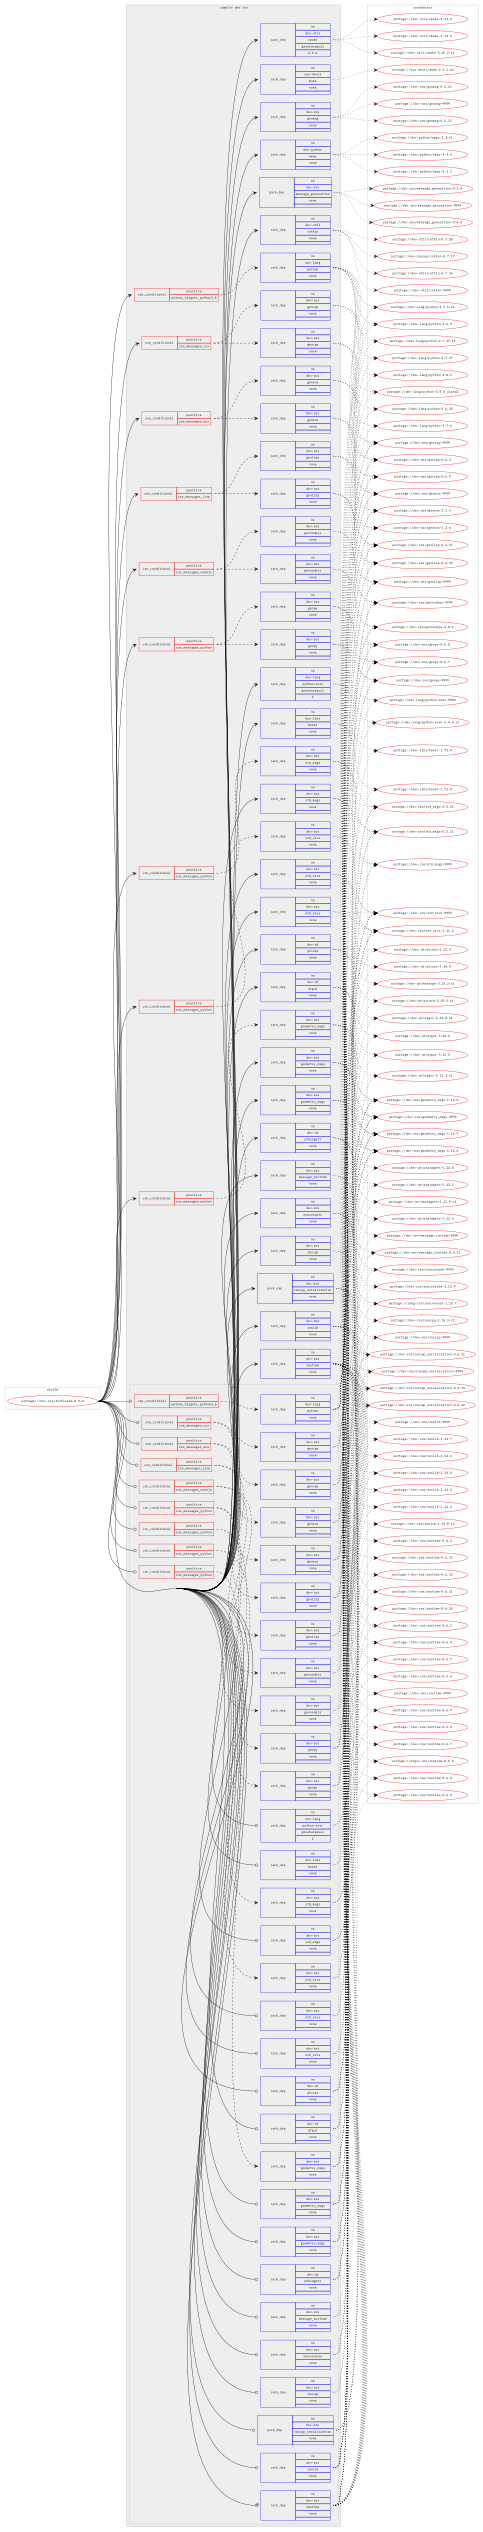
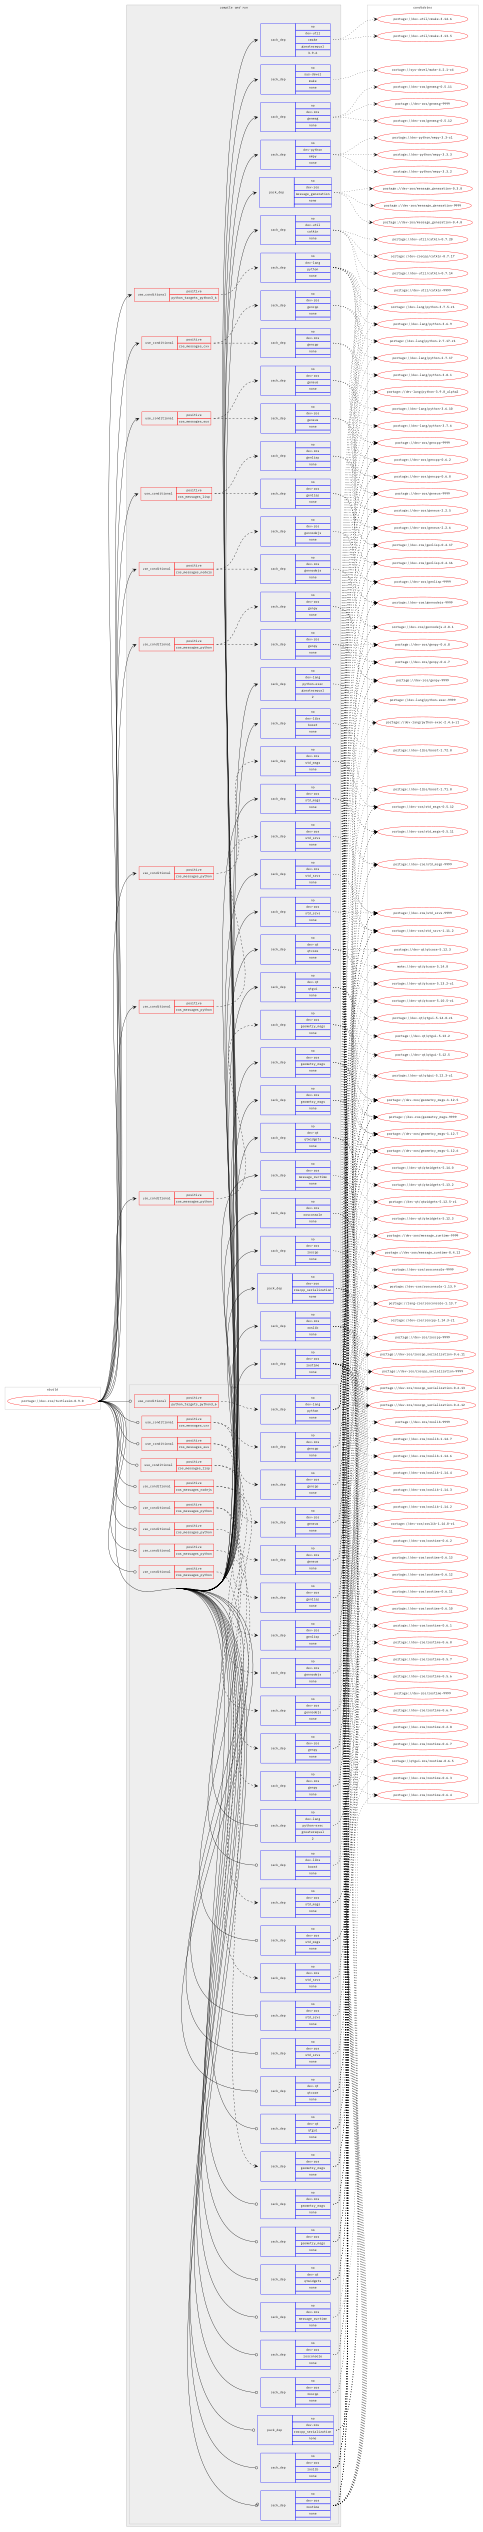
(423, 53) -> none
(423, 967) -> (423, 967)
(423, 984) -> (423, 984)
